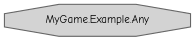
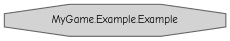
(97, 20) -> (115, 20)
